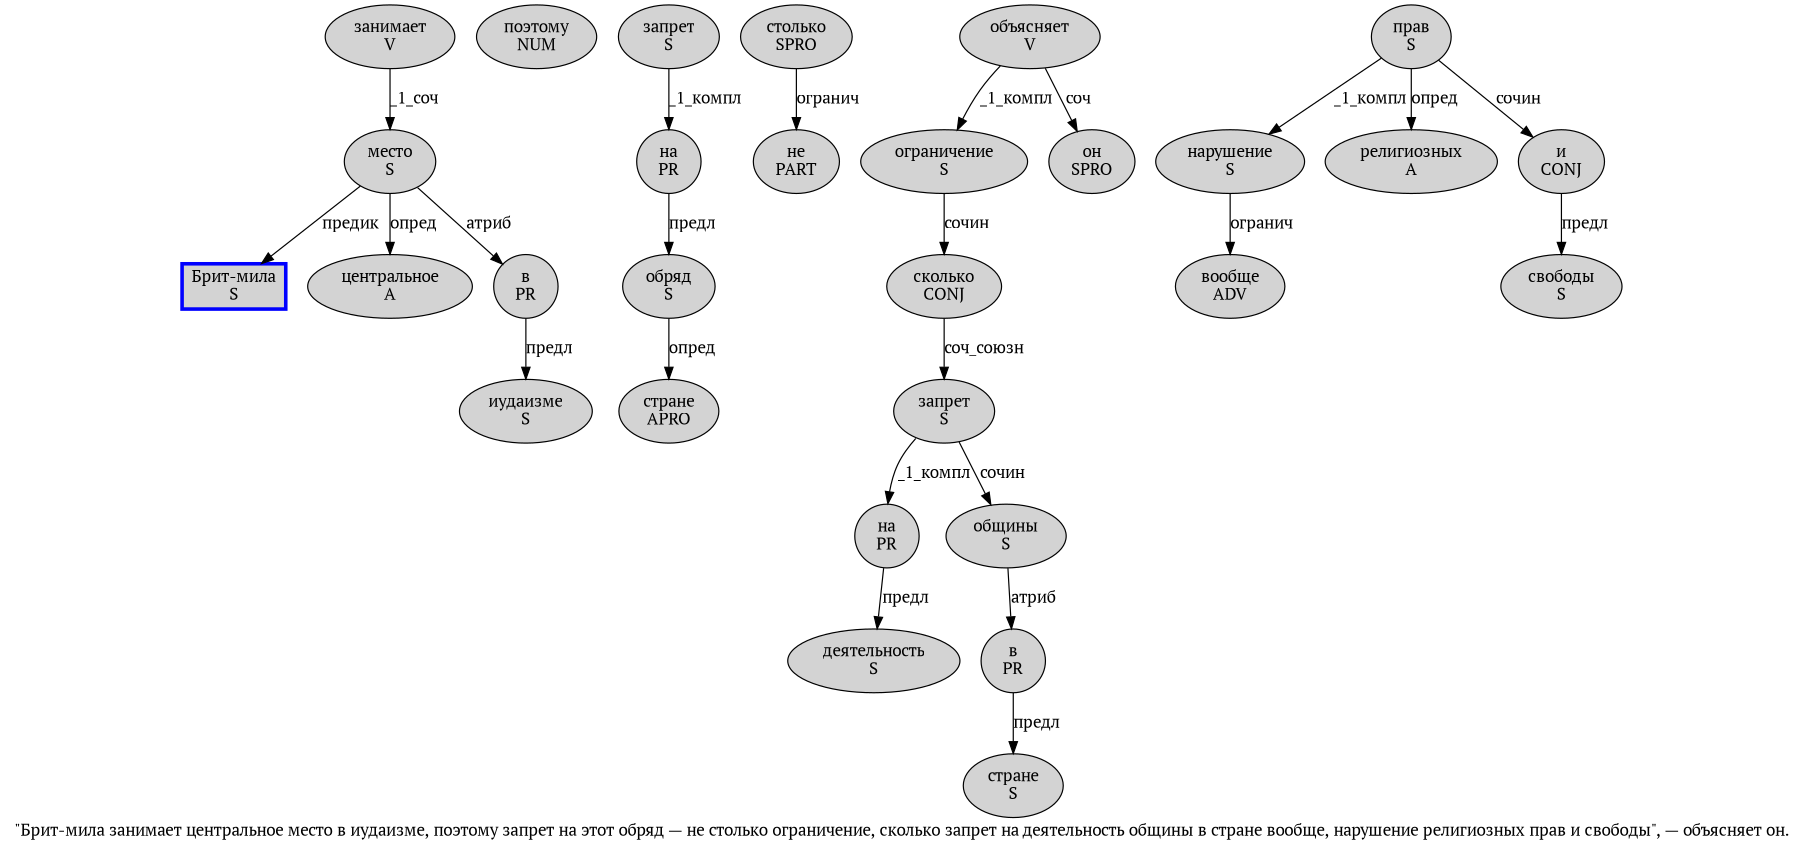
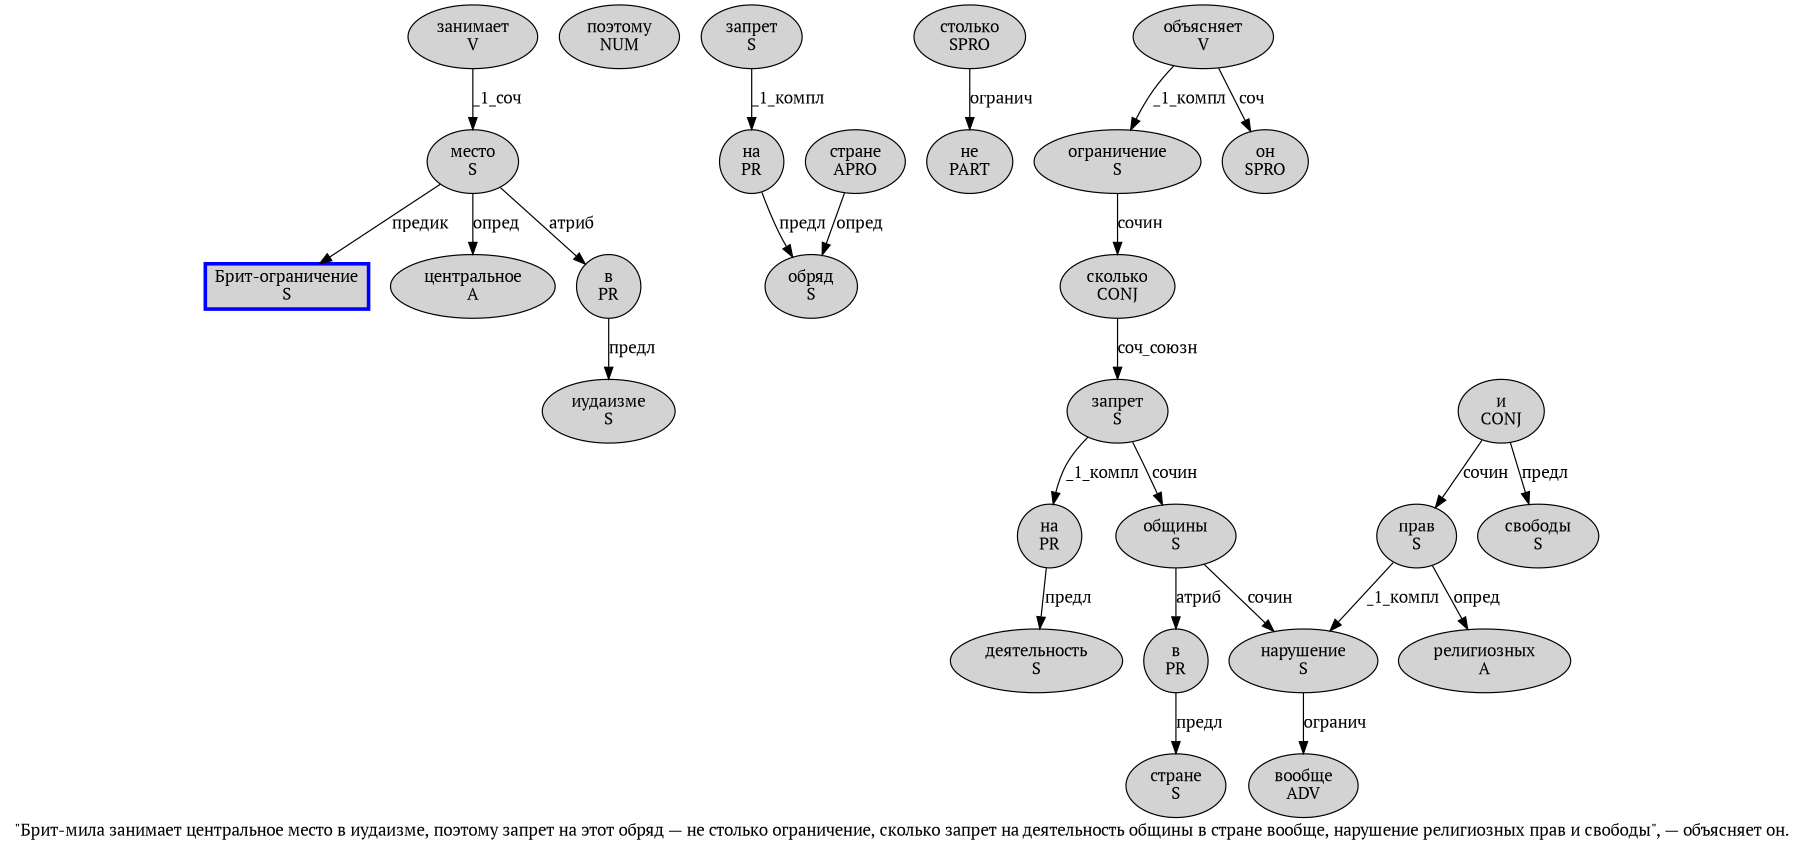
(1481, 95) -> (1462, 469)
(234, 286) -> (287, 286)
(669, 343) -> (835, 218)
none -> (1235, 594)
